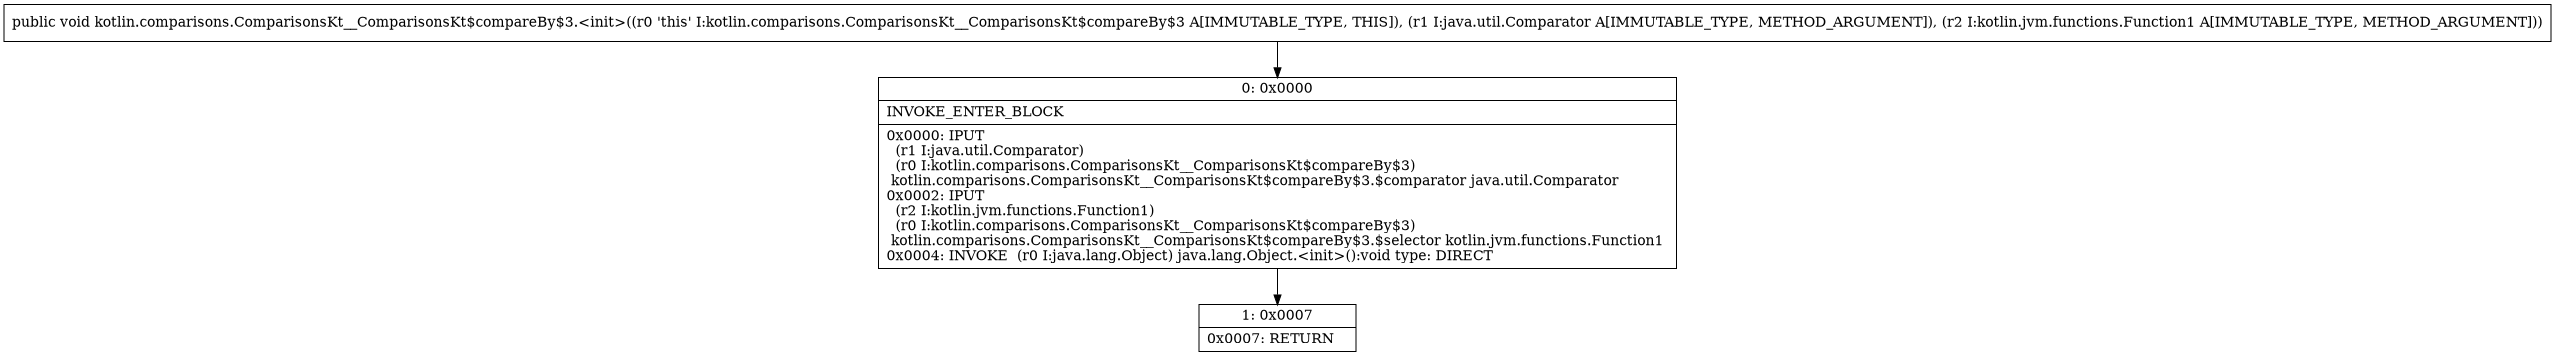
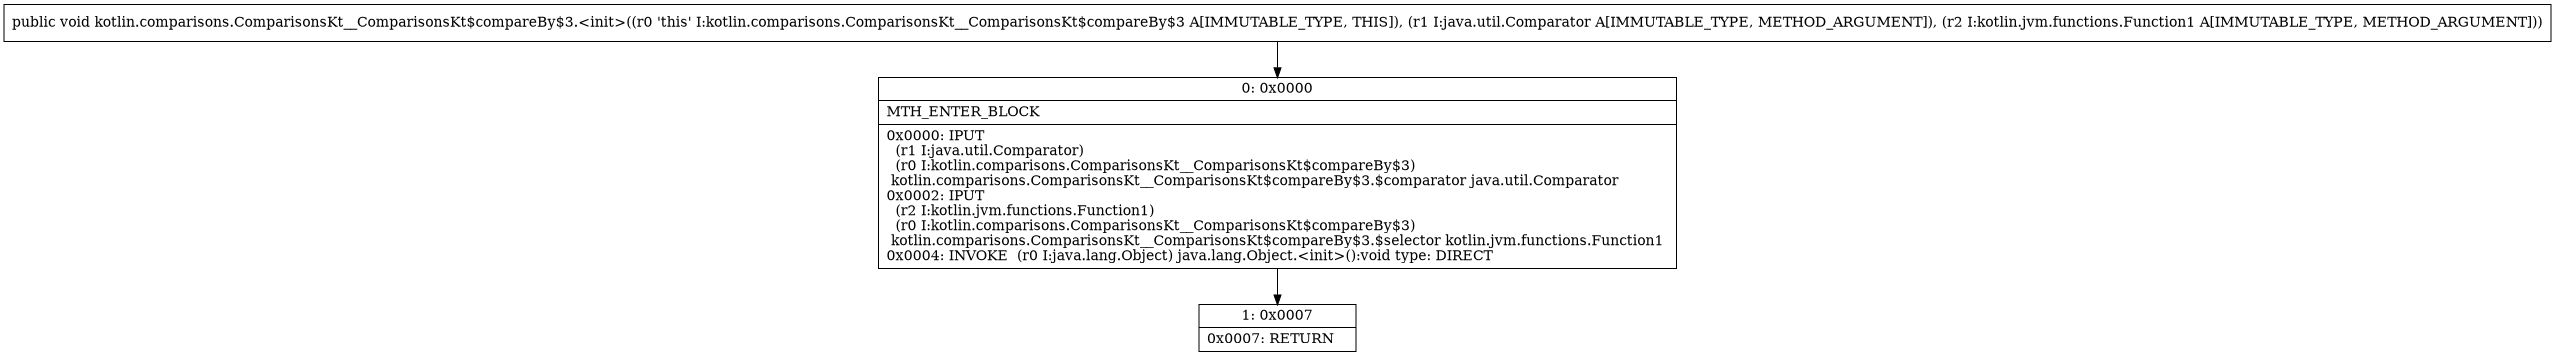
(976, 112) -> (964, 112)
